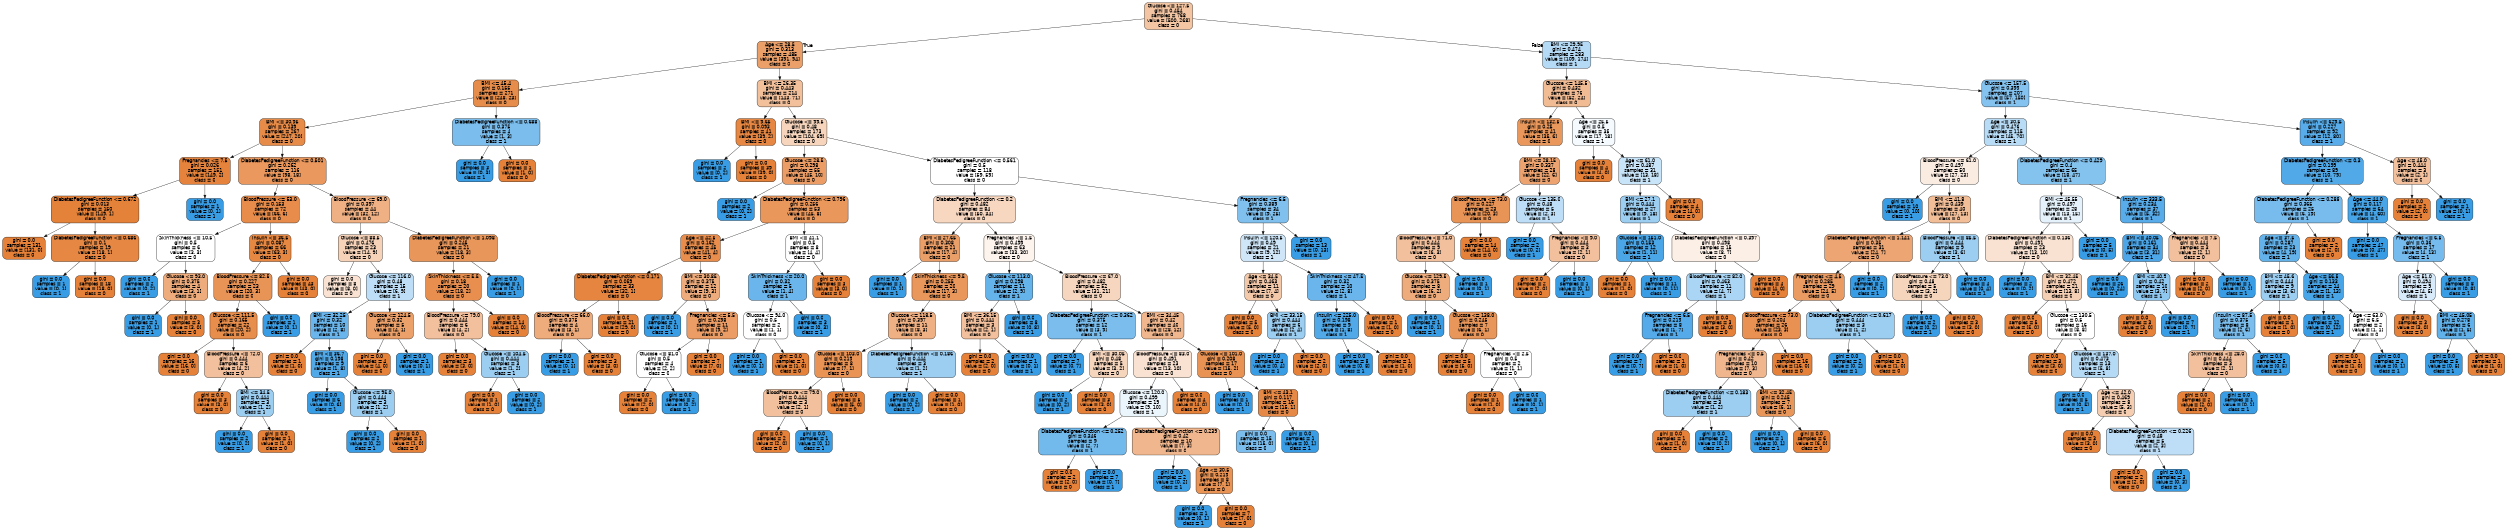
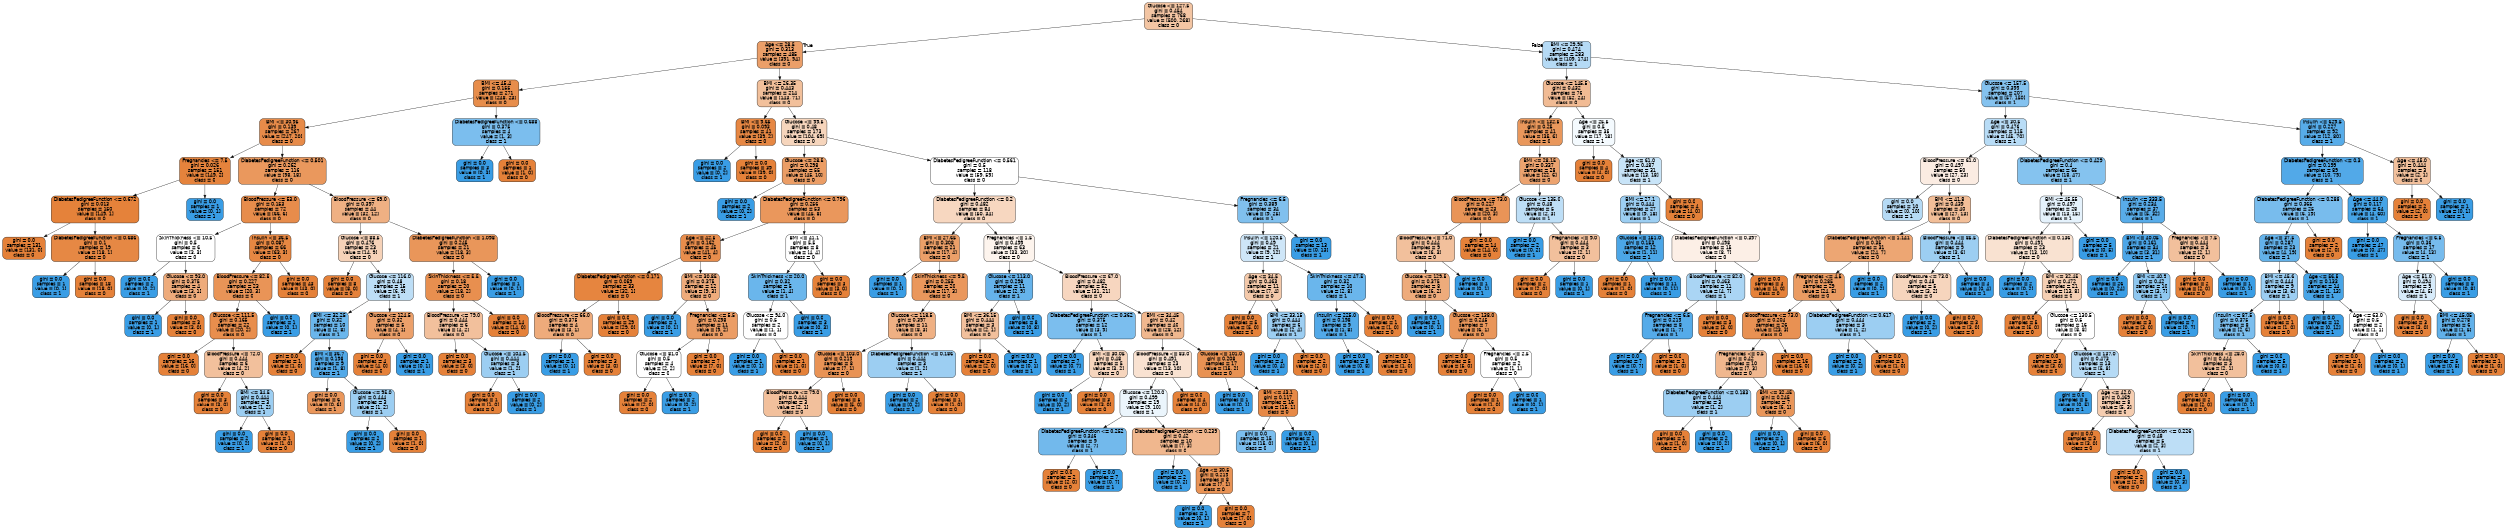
(1902, 209) -> (1902, 209)
(804, 248) -> (804, 248)
(342, 287) -> (342, 287)
(618, 325) -> (618, 325)
(2368, 325) -> (2368, 325)
(326, 403) -> (326, 403)
